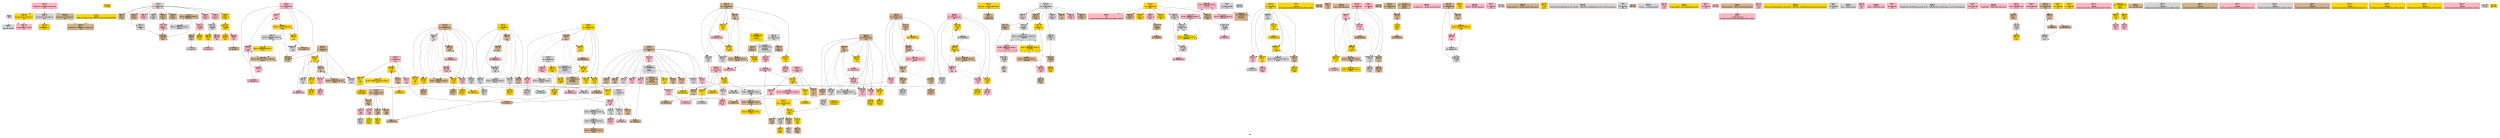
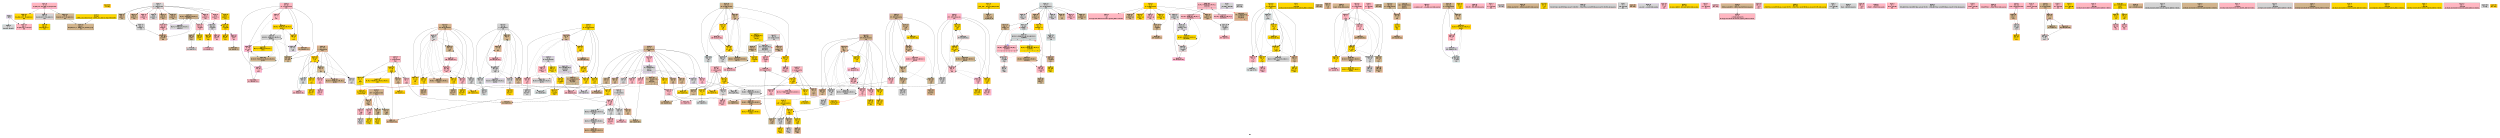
(2058, 6) -> (2058, 6)
(503, 27) -> (503, 27)
